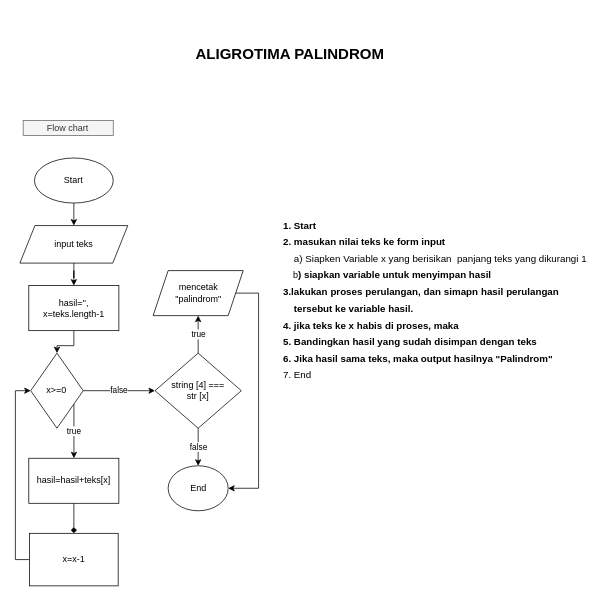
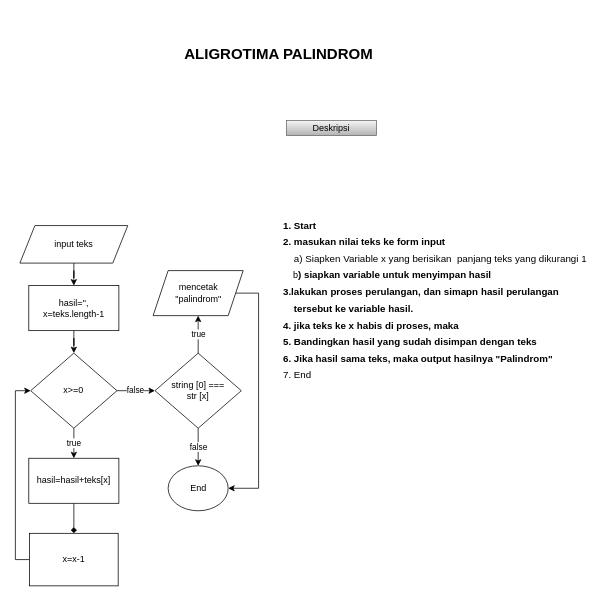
(290, 53) -> (279, 53)
(68, 128) -> none
none -> (331, 128)
(74, 180) -> none
(74, 219) -> none
(57, 390) -> (74, 390)
(198, 390) -> (198, 390)
